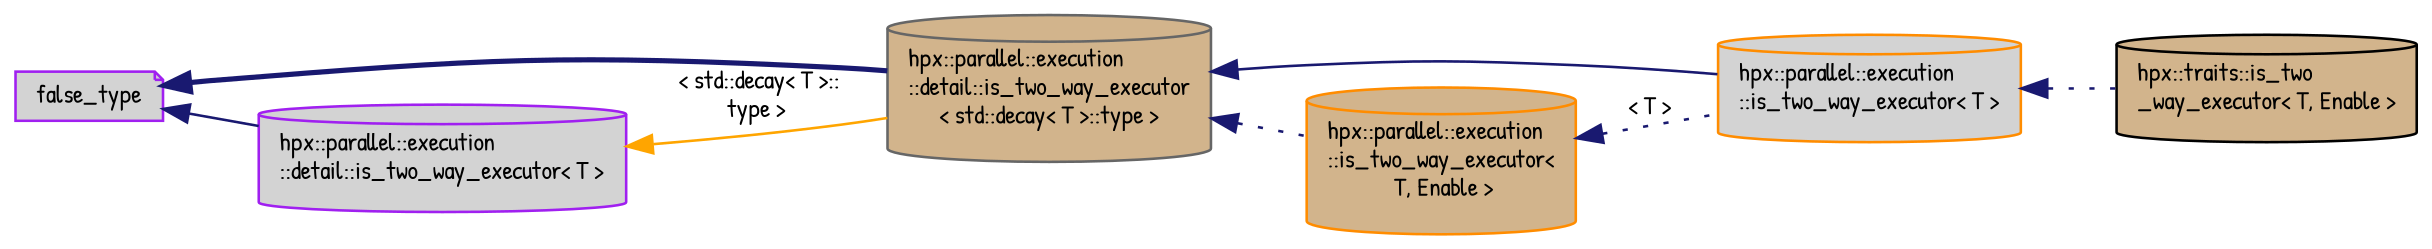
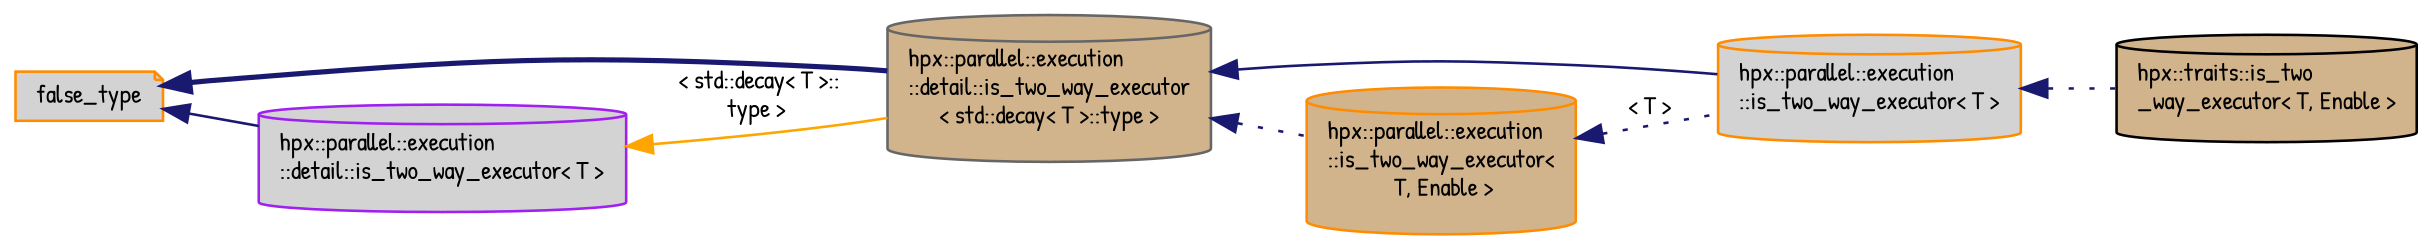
(89, 96) -> (89, 96)
